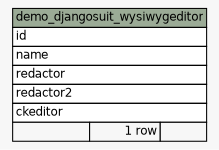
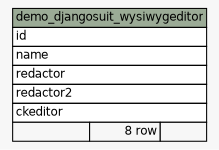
(141, 131) -> (141, 131)
